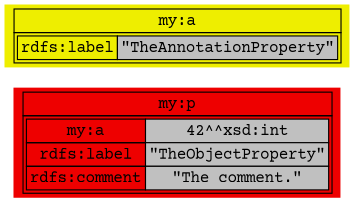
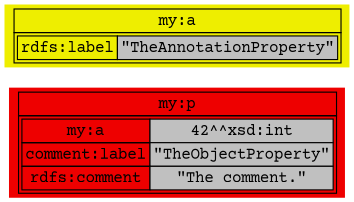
(86, 154) -> (86, 154)
